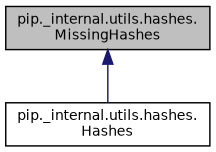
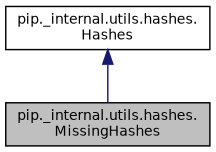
(108, 84) -> (108, 84)
